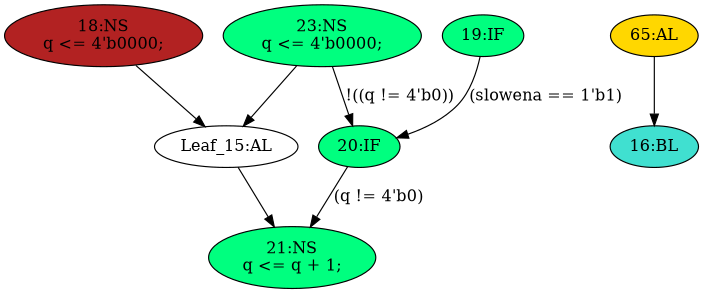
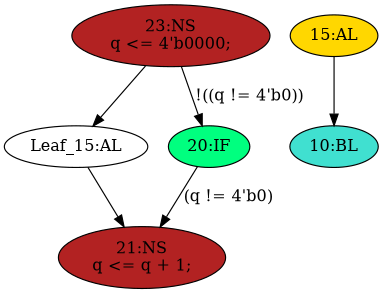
(104, 36) -> none
(322, 36) -> (171, 36)
(483, 36) -> none
(654, 36) -> (334, 36)
(654, 147) -> (334, 147)
(292, 258) -> (142, 258)
